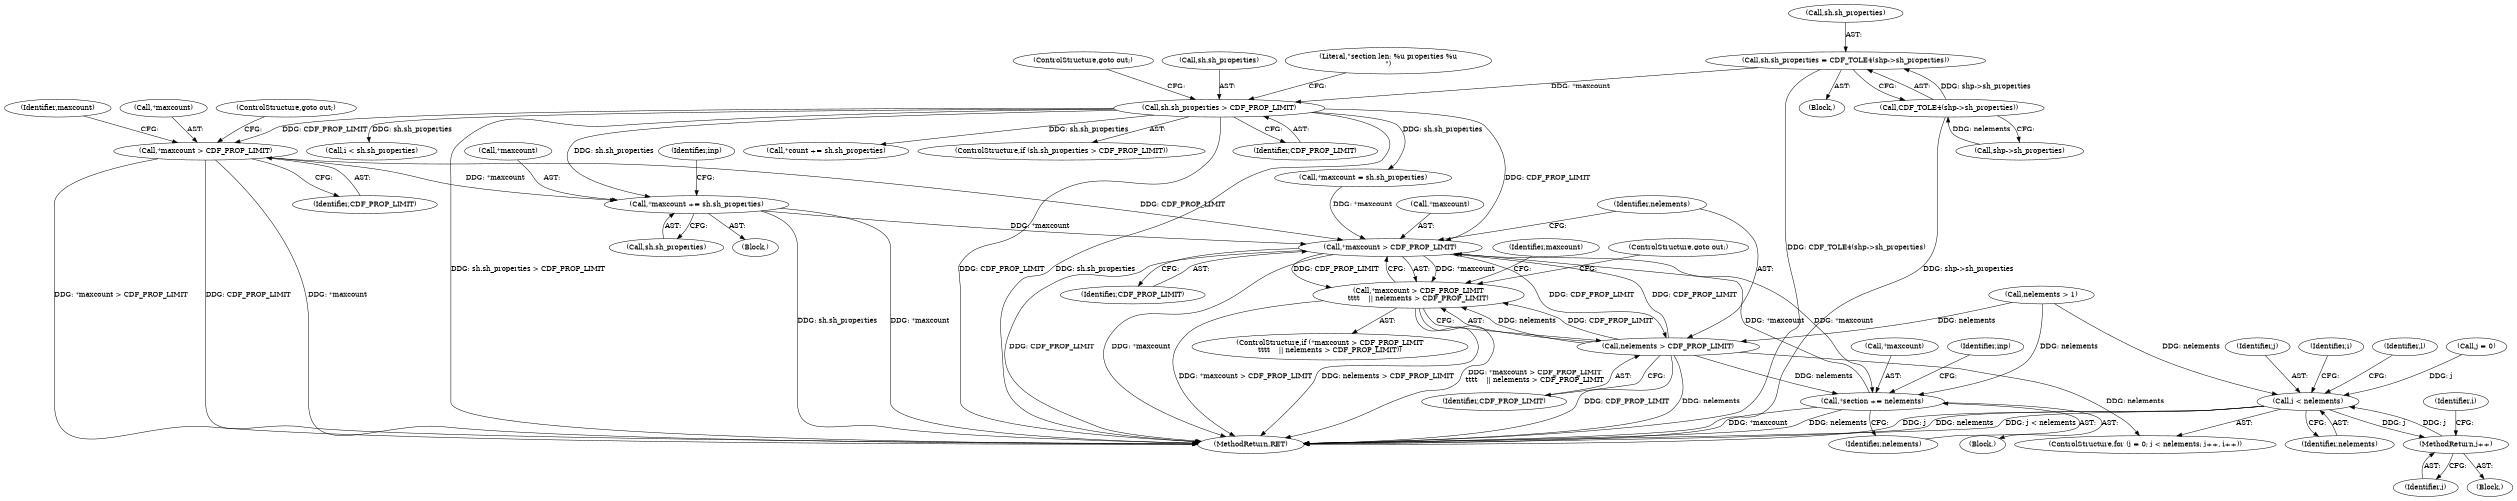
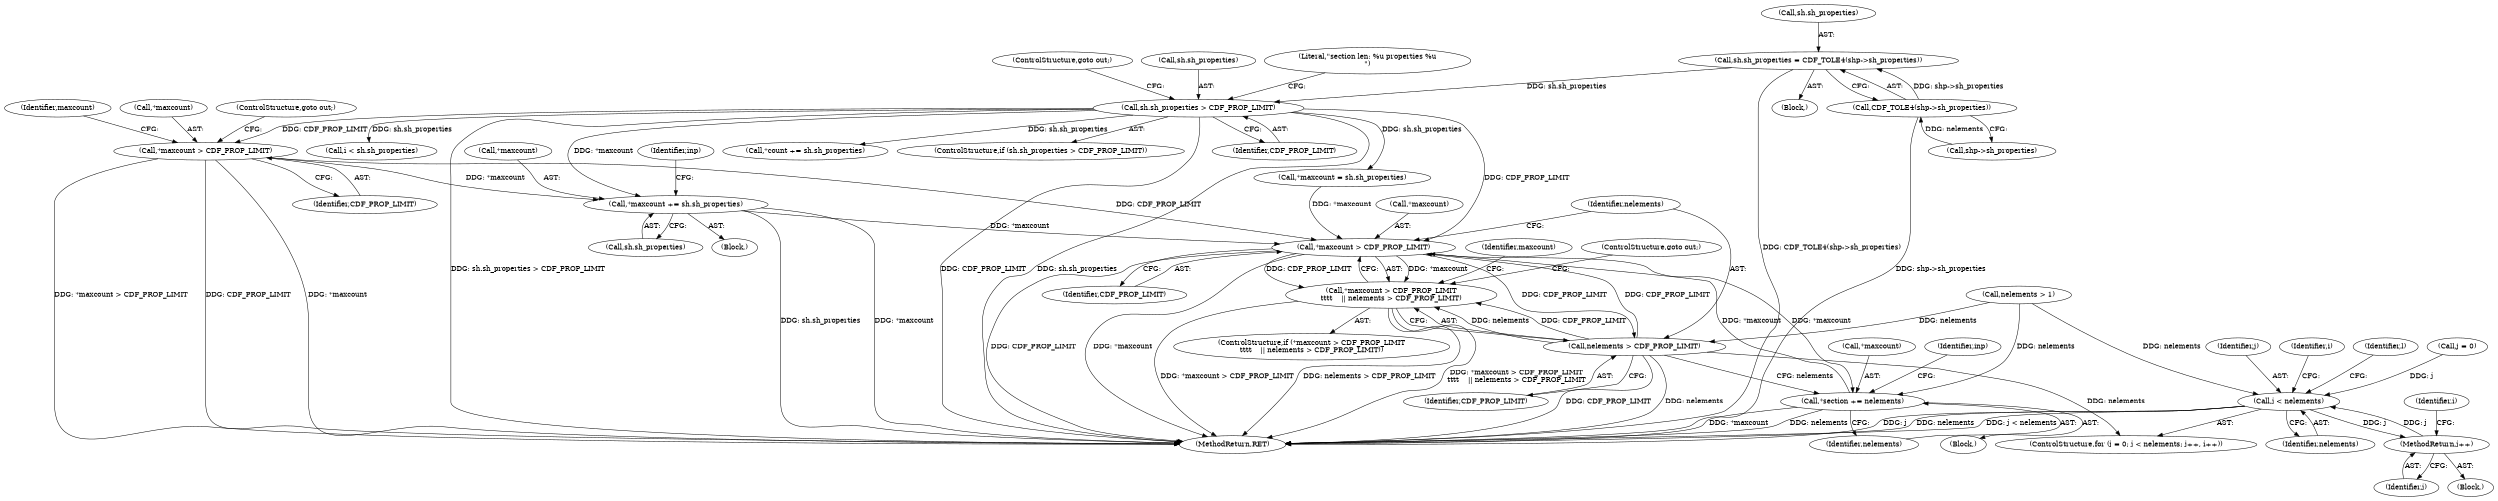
(1581, 87) -> (1567, 87)
(614, 151) -> (604, 151)
(1824, 376) -> (1805, 376)
